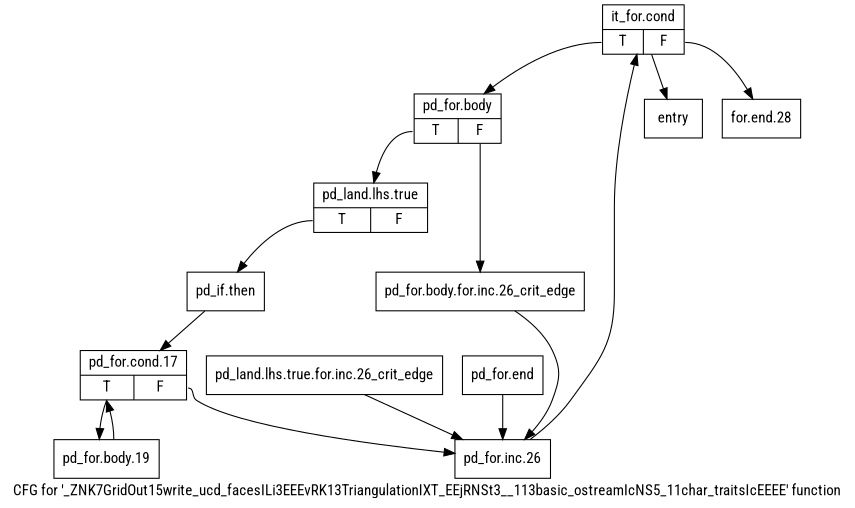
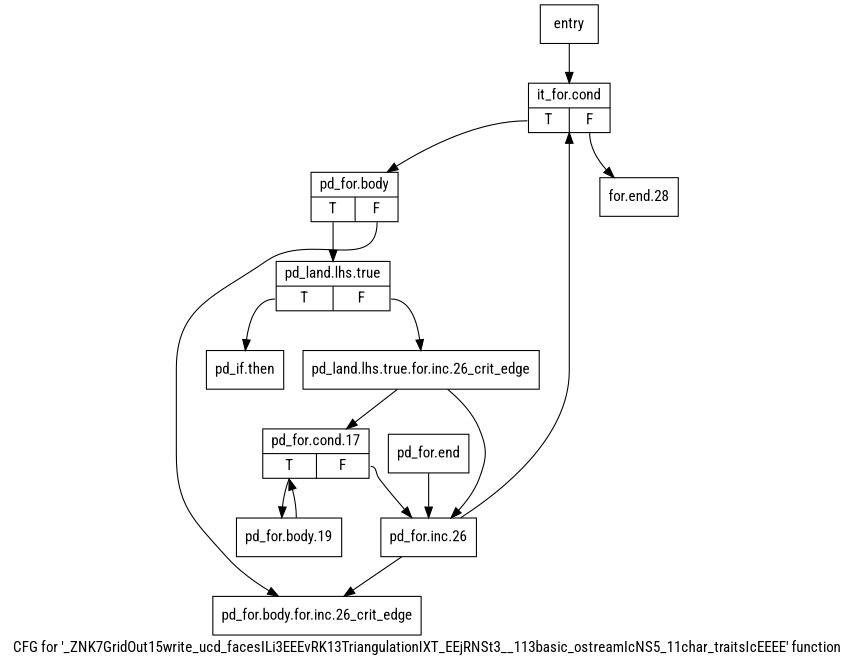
(658, 72) -> (569, 58)
none -> (412, 314)
(187, 327) -> (376, 406)
(558, 367) -> (377, 573)
